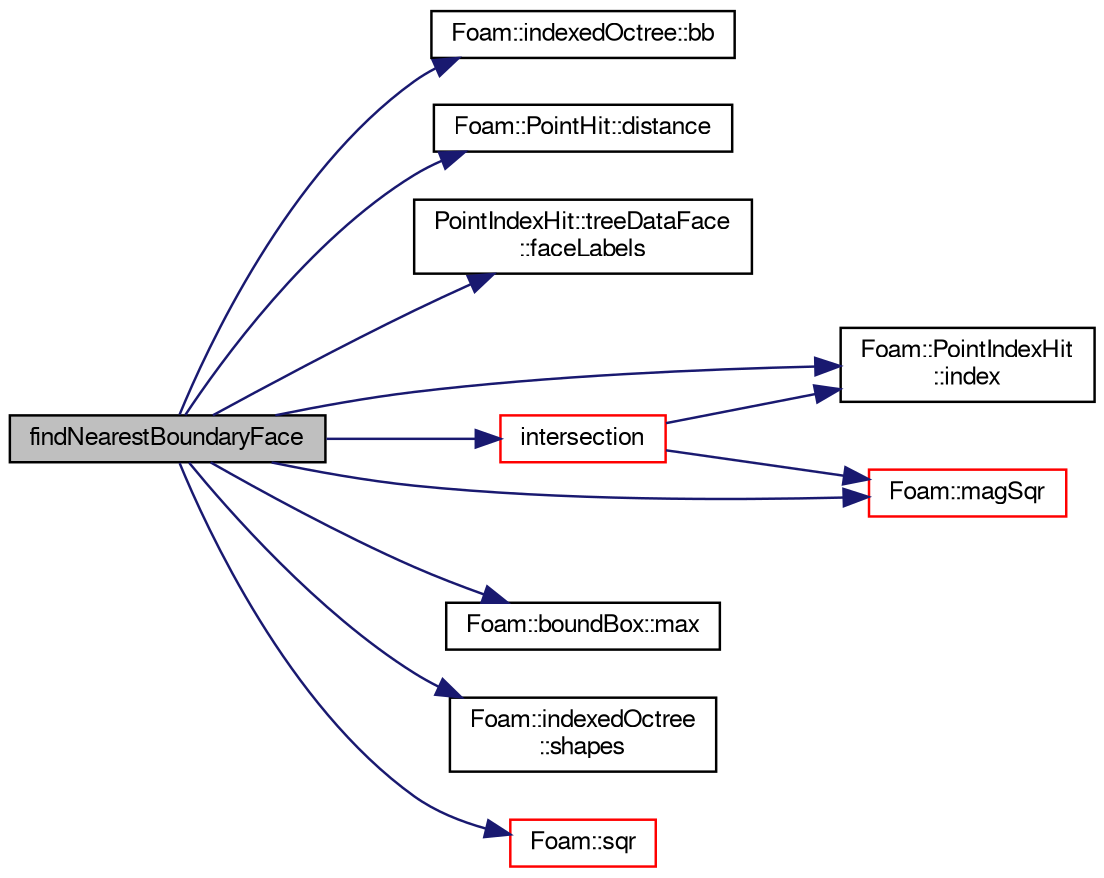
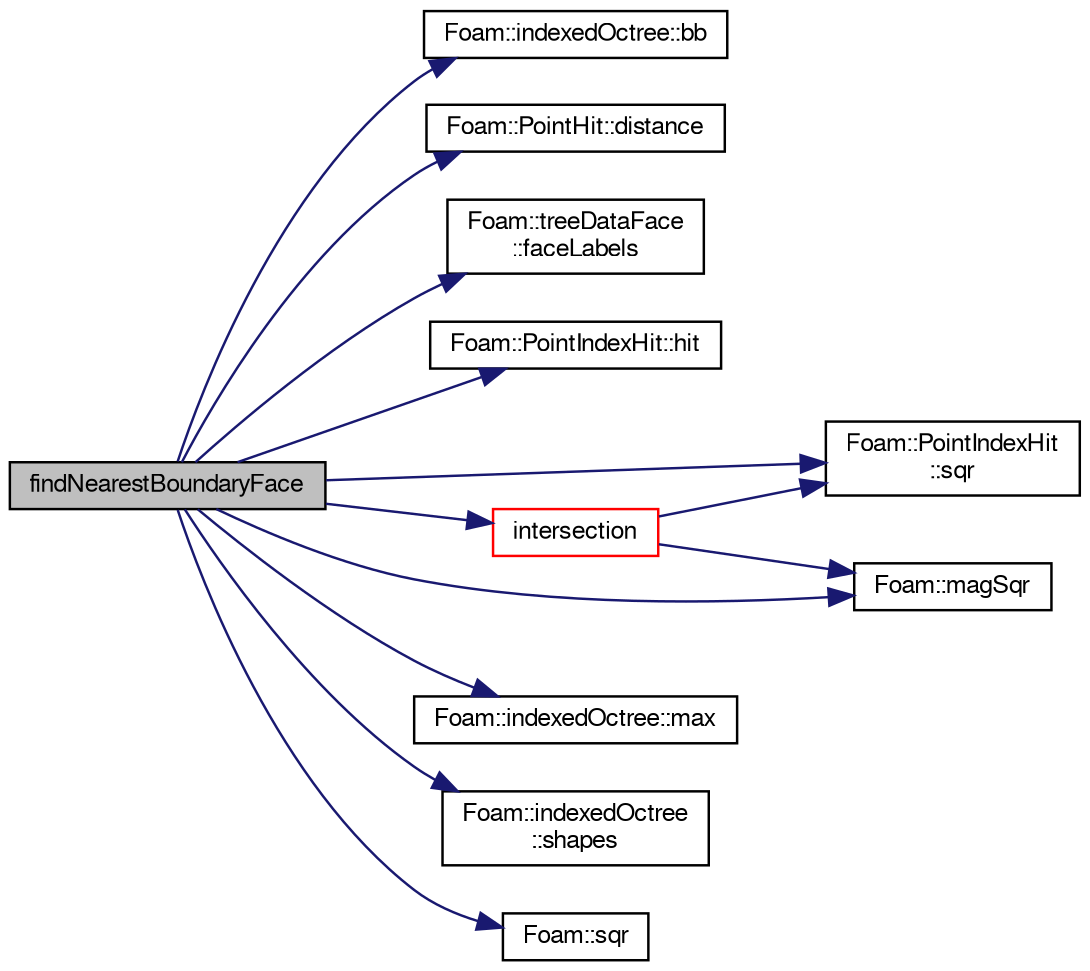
(583, 237) -> (576, 237)
none -> (576, 345)
(968, 365) -> (953, 459)
(968, 493) -> (953, 587)
(583, 626) -> (576, 720)
(583, 843) -> (576, 937)
